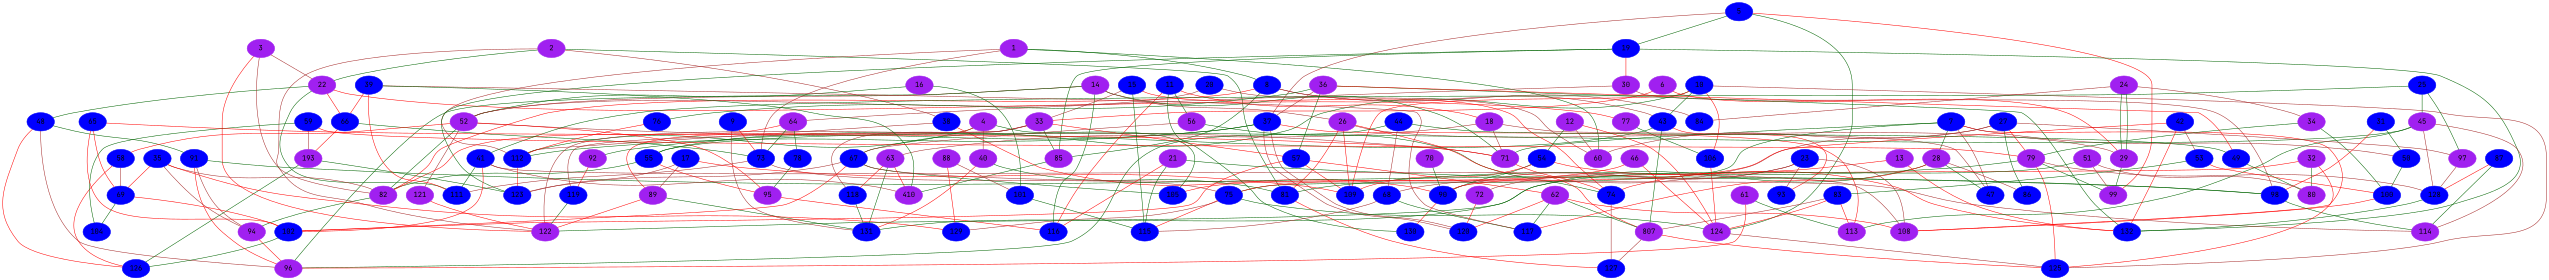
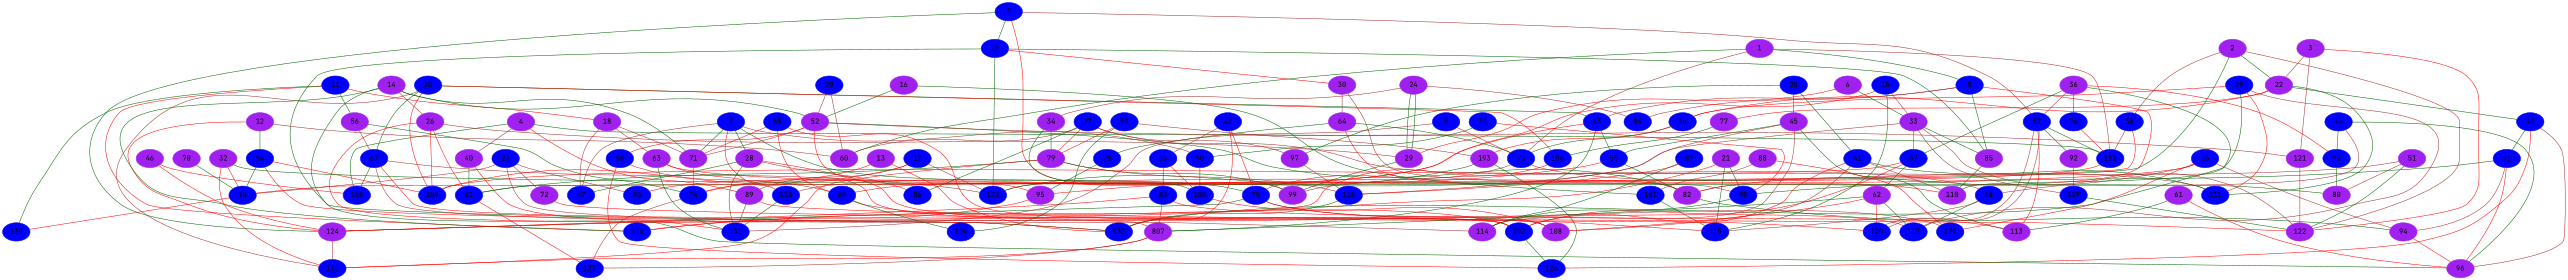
(778, 96) -> (613, 103)
(1308, 111) -> (1881, 103)
(273, 160) -> (2306, 99)
(909, 195) -> (1952, 195)
